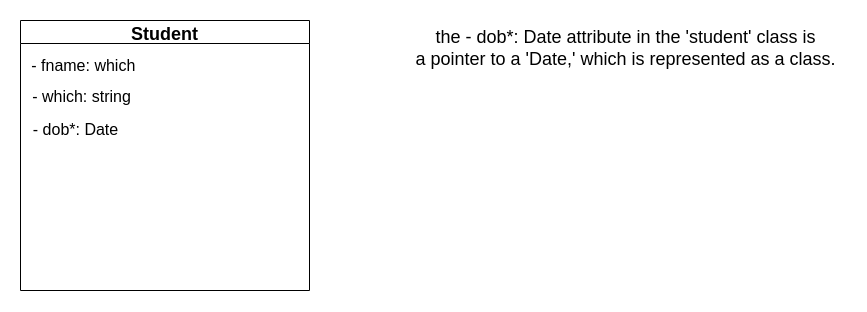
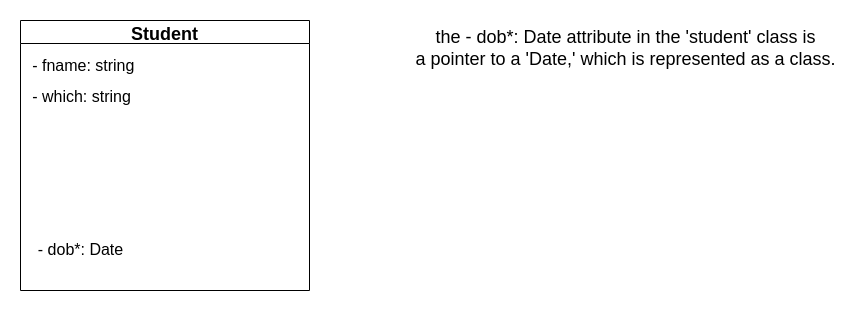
(86, 66) -> (86, 66)
(76, 129) -> (81, 249)
